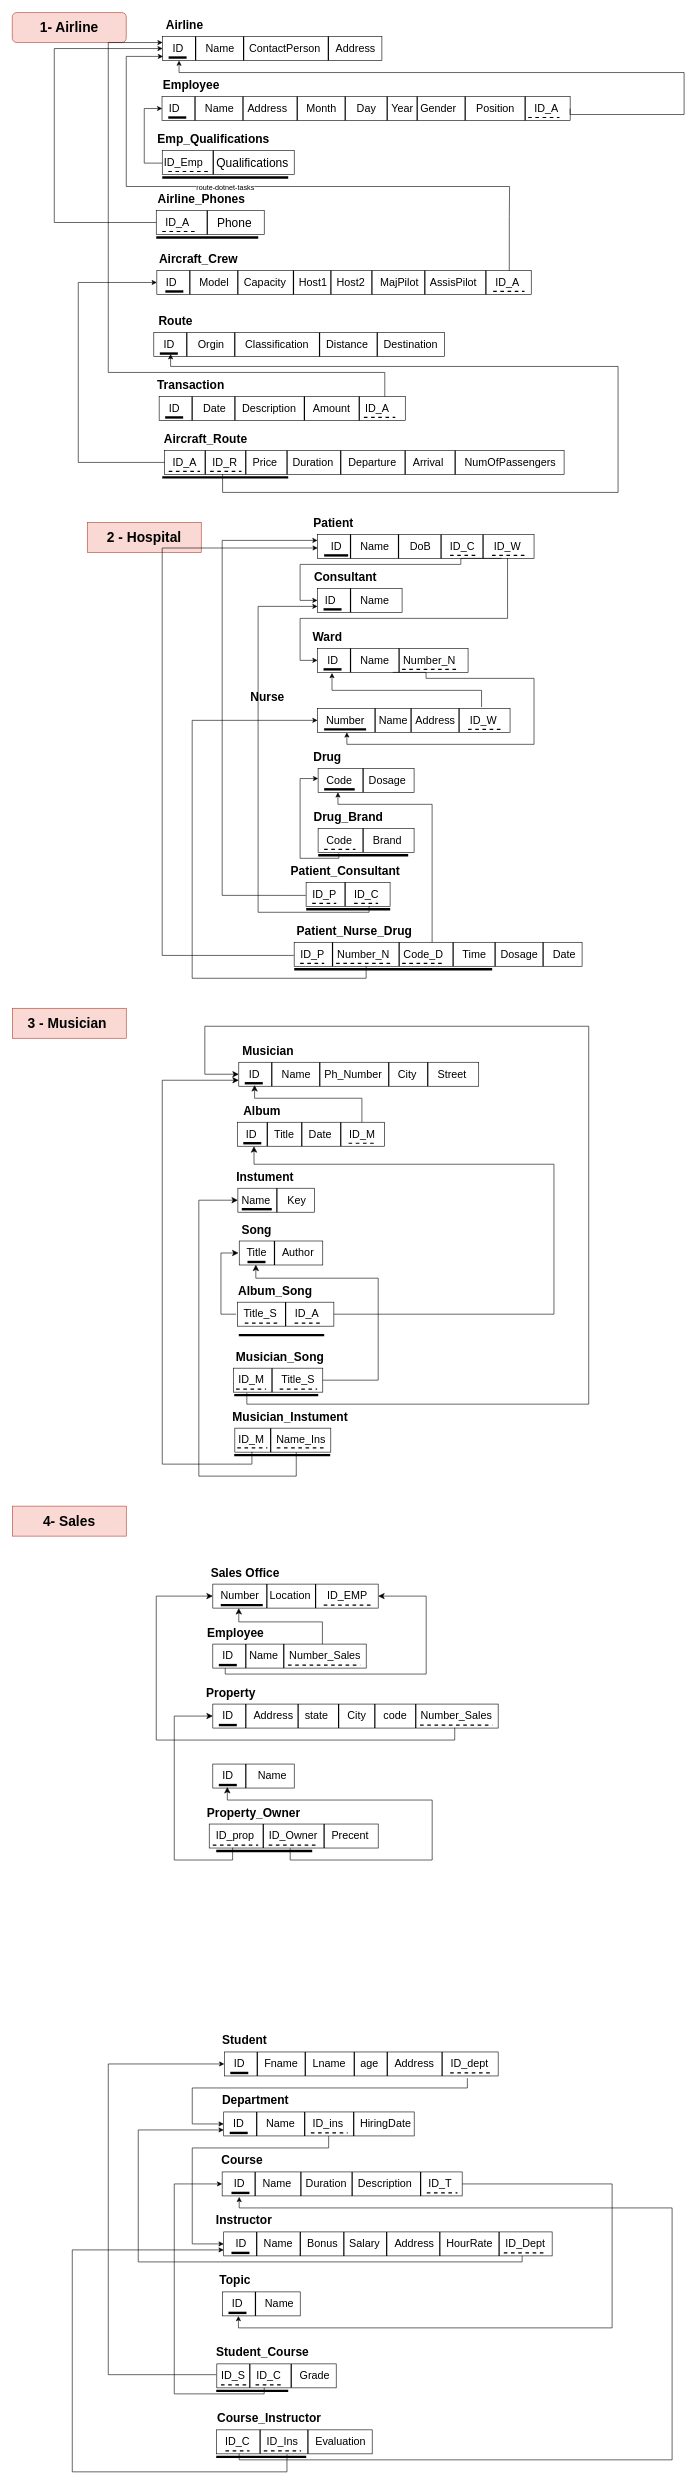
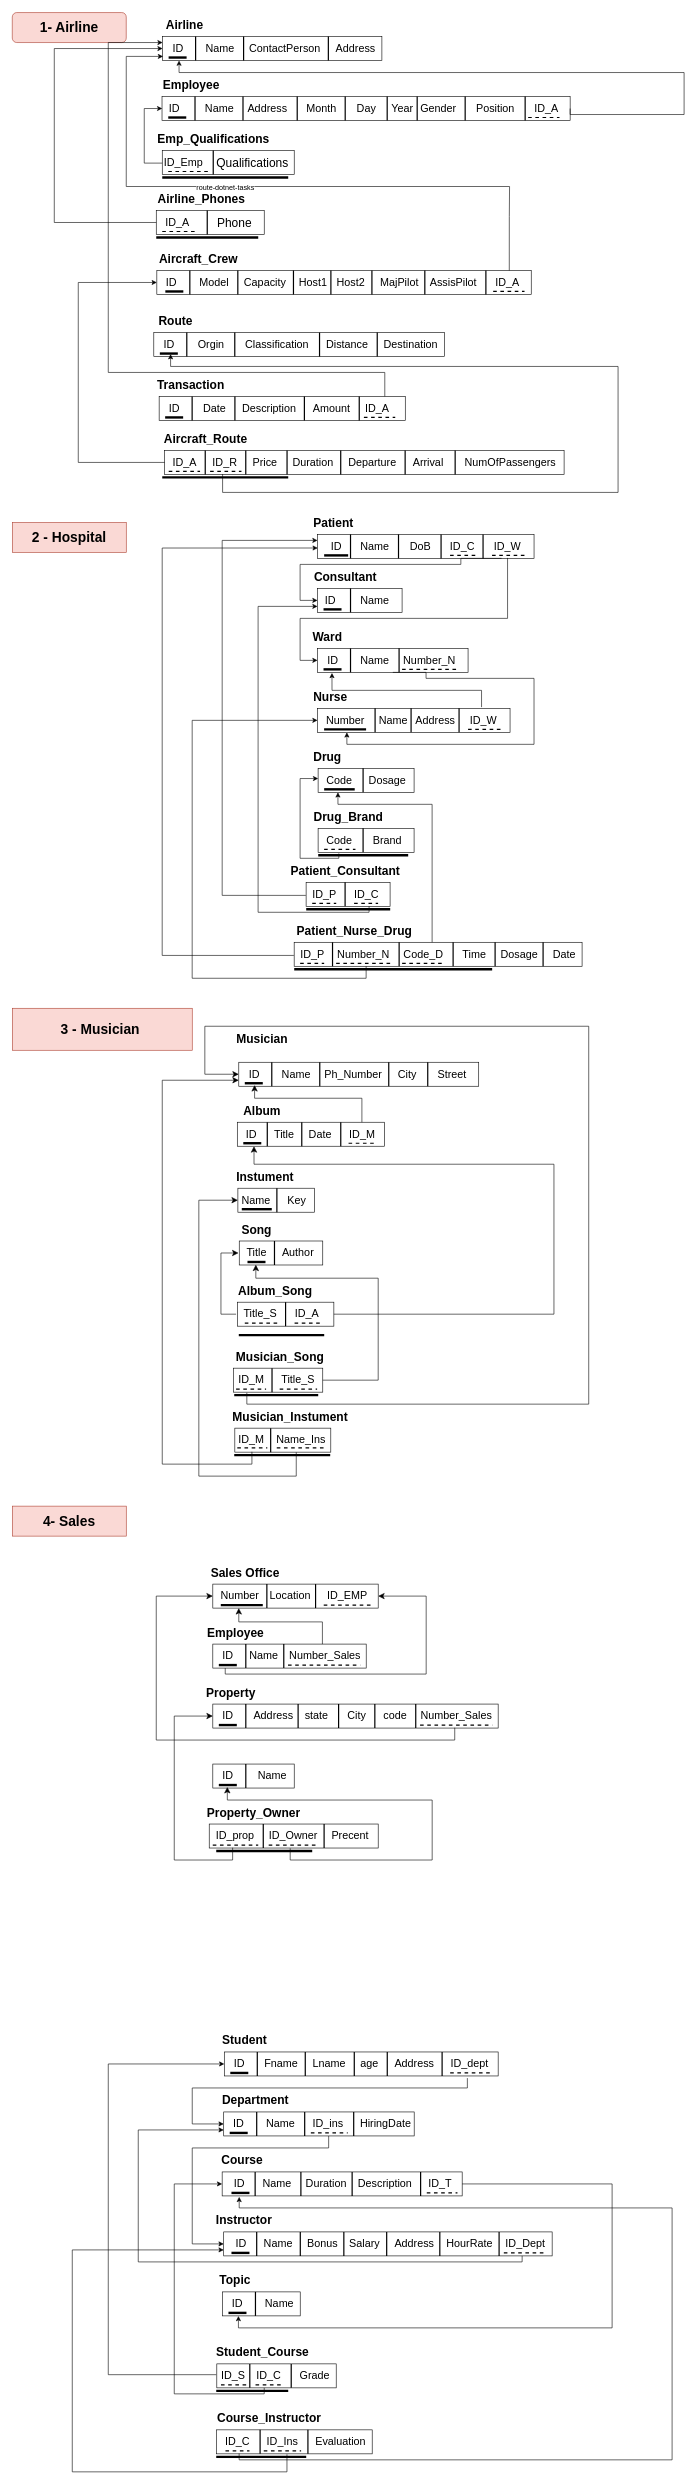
(144, 537) -> (69, 537)
(267, 696) -> (330, 696)
(69, 1023) -> (102, 1029)
(268, 1050) -> (262, 1038)
